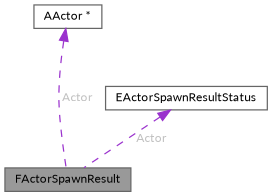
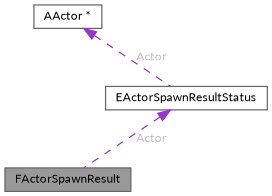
(59, 105) -> (132, 61)
